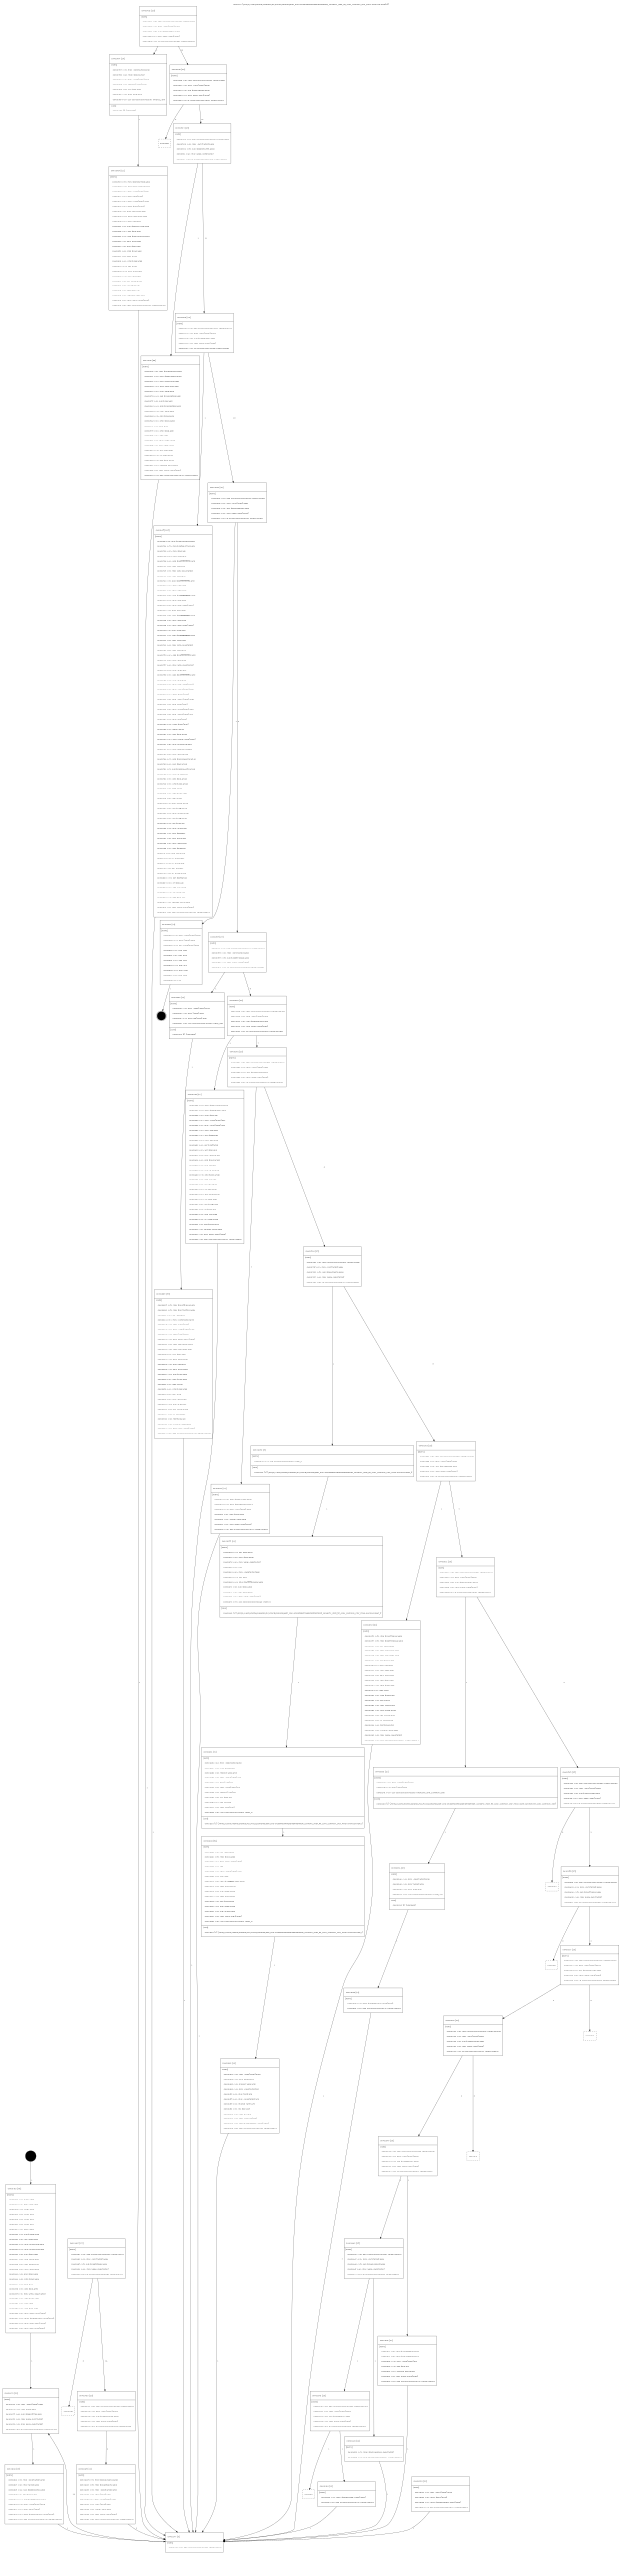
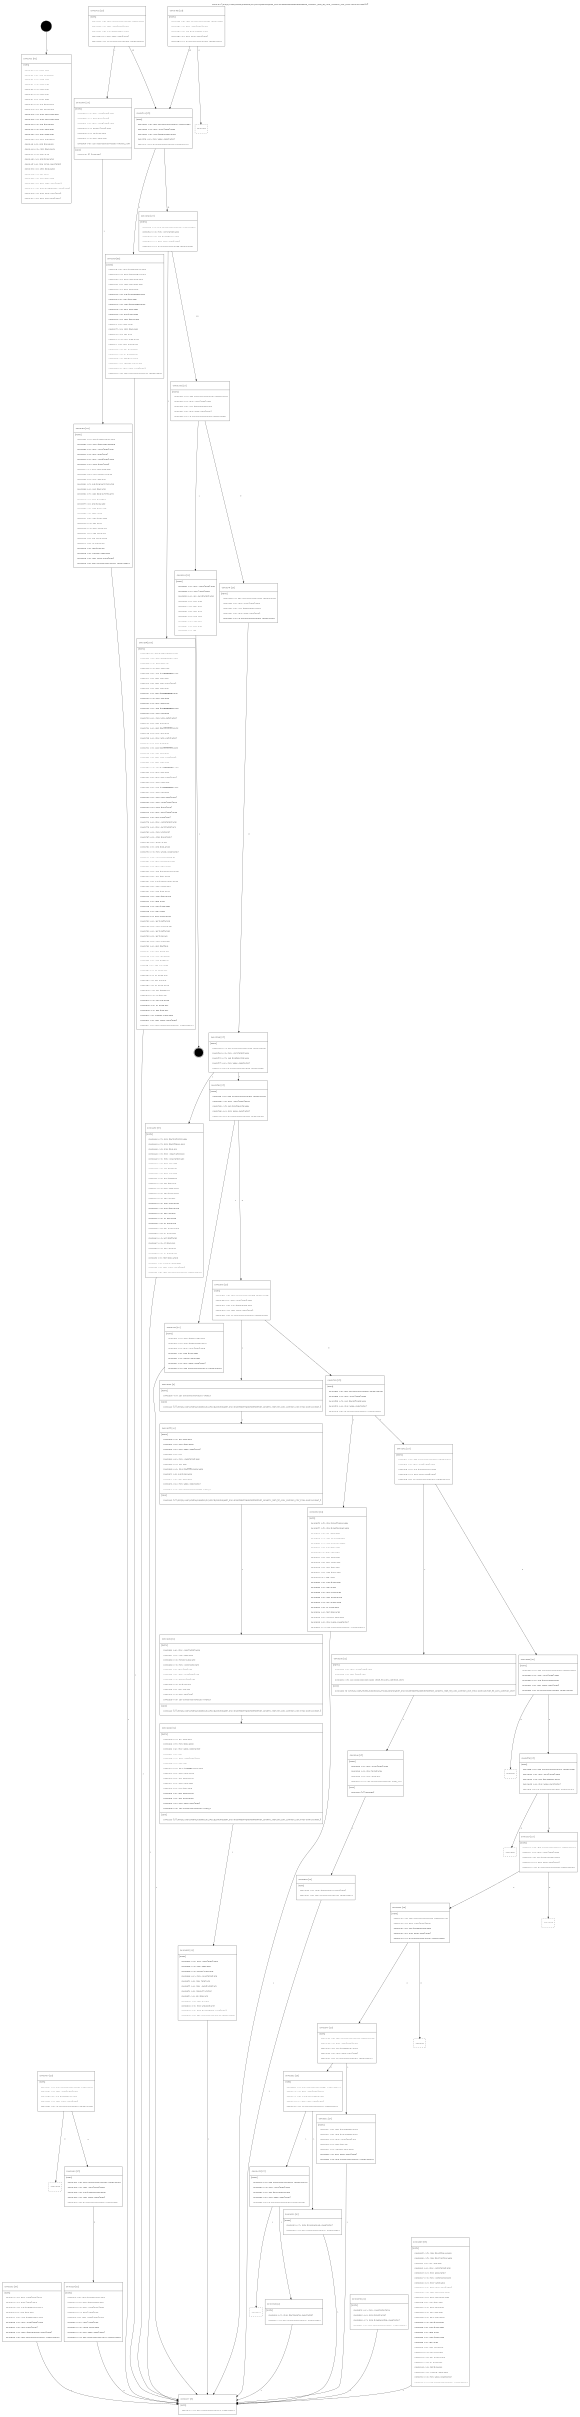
(183, 55) -> (143, 76)
(197, 1016) -> none
(31, 2411) -> none
